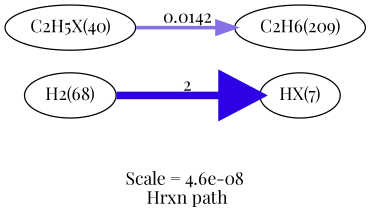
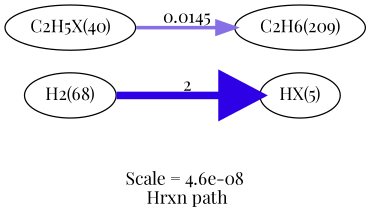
(185, 18) -> (185, 18)
(300, 95) -> (300, 95)
